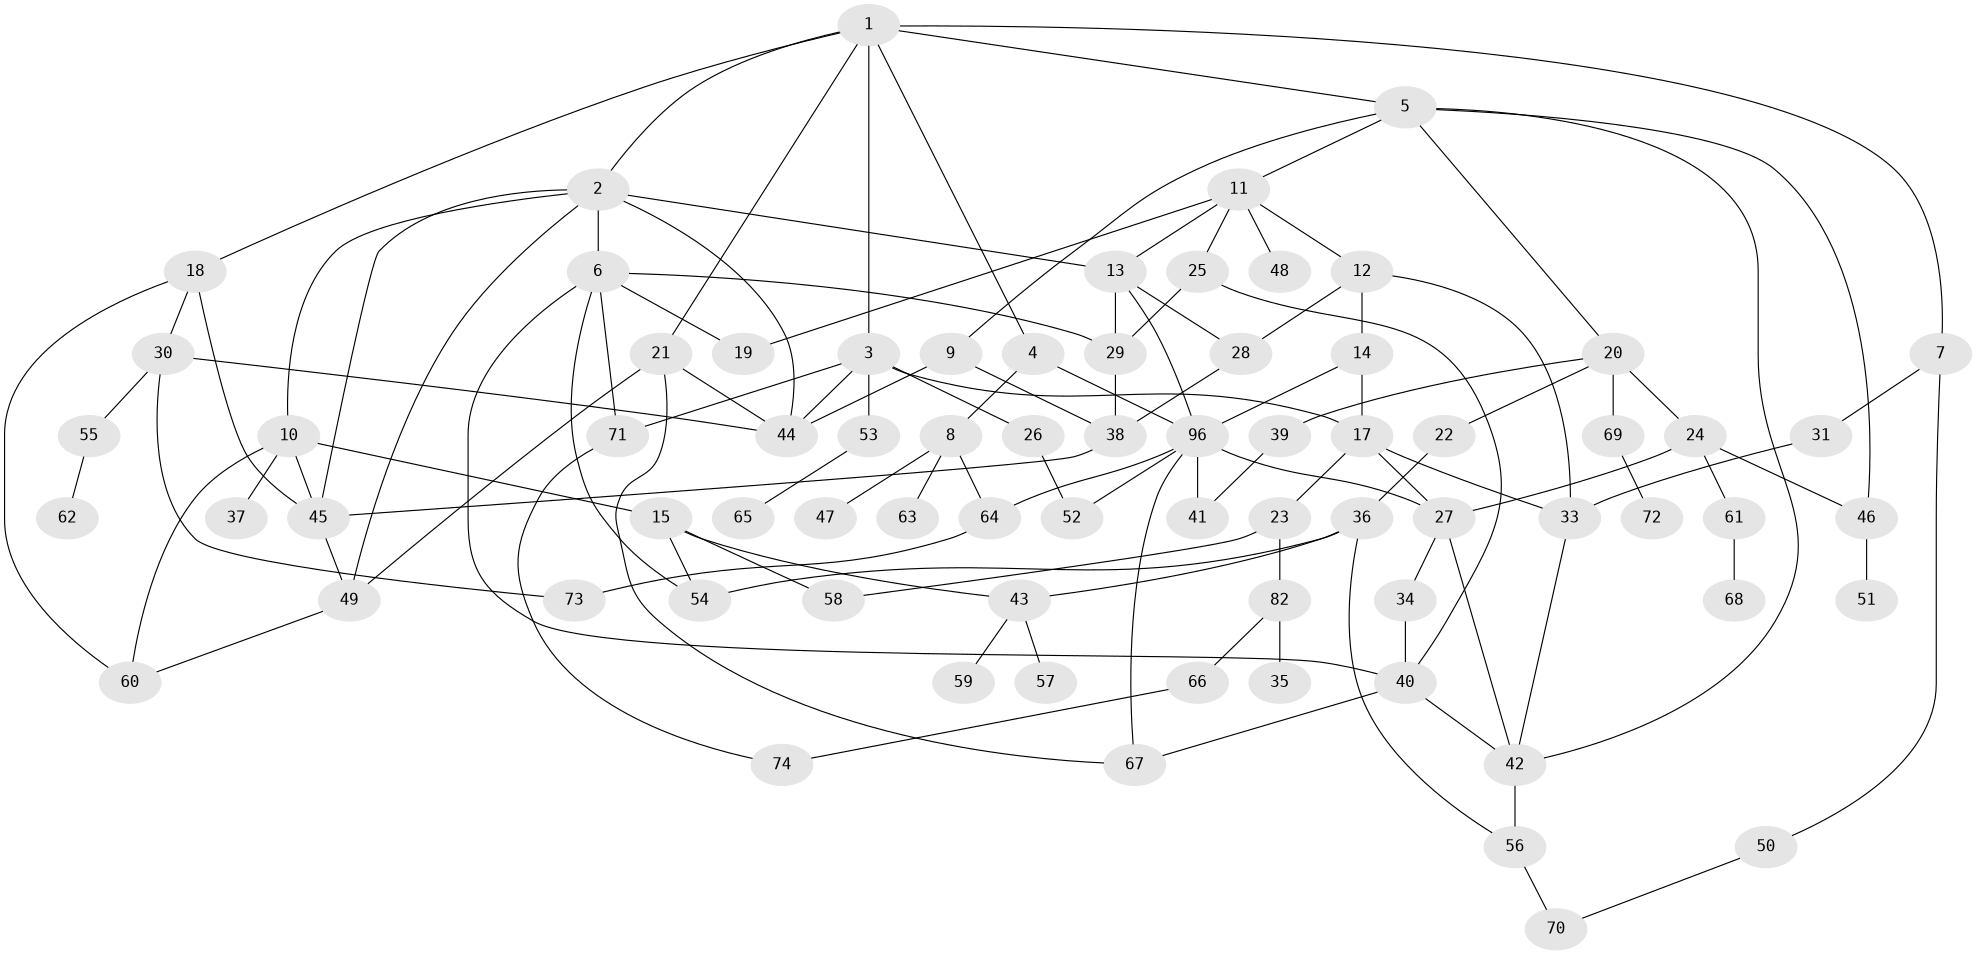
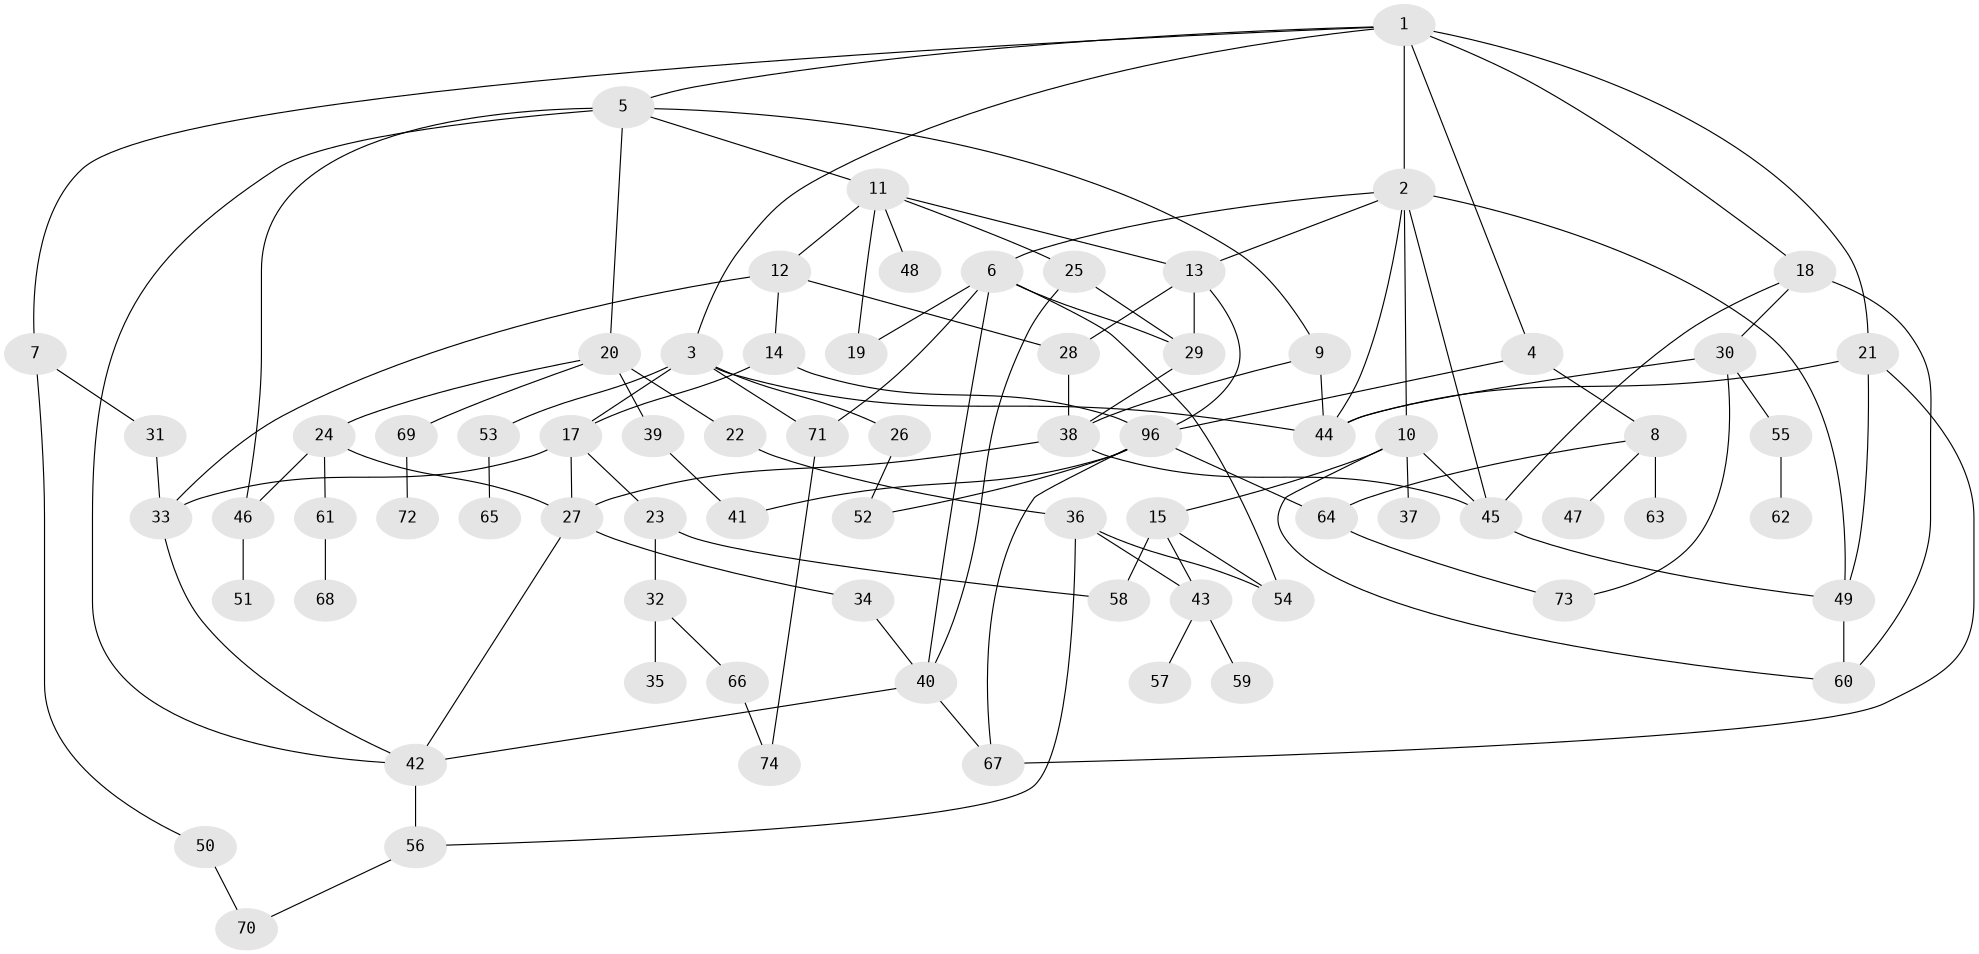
(1311, 475) -> (838, 466)
(1280, 601) -> (655, 601)
